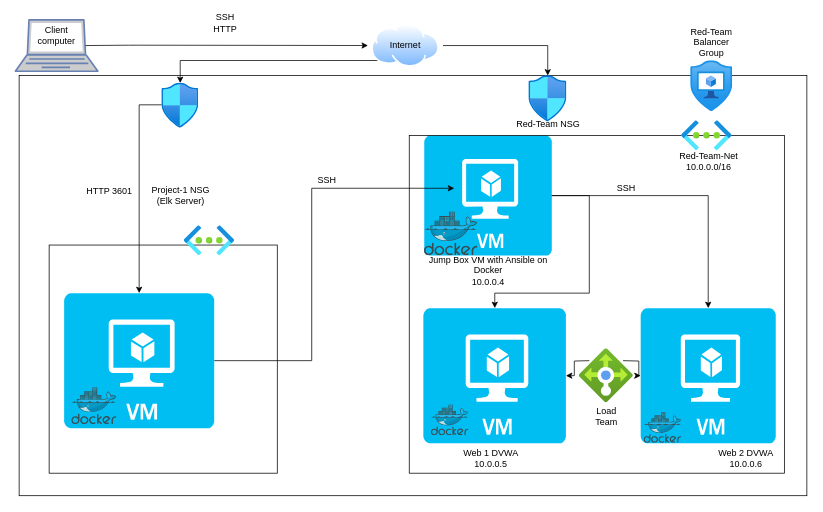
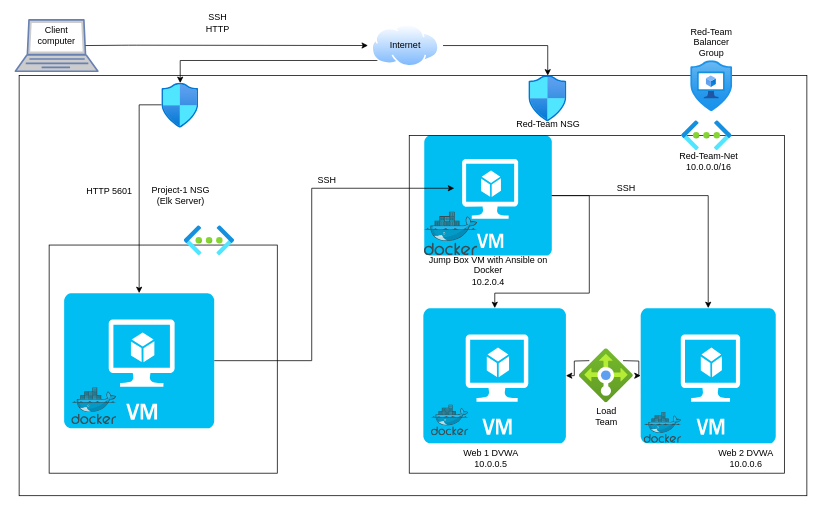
(225, 23) -> (218, 23)
(110, 192) -> (110, 192)
(488, 270) -> (488, 270)
